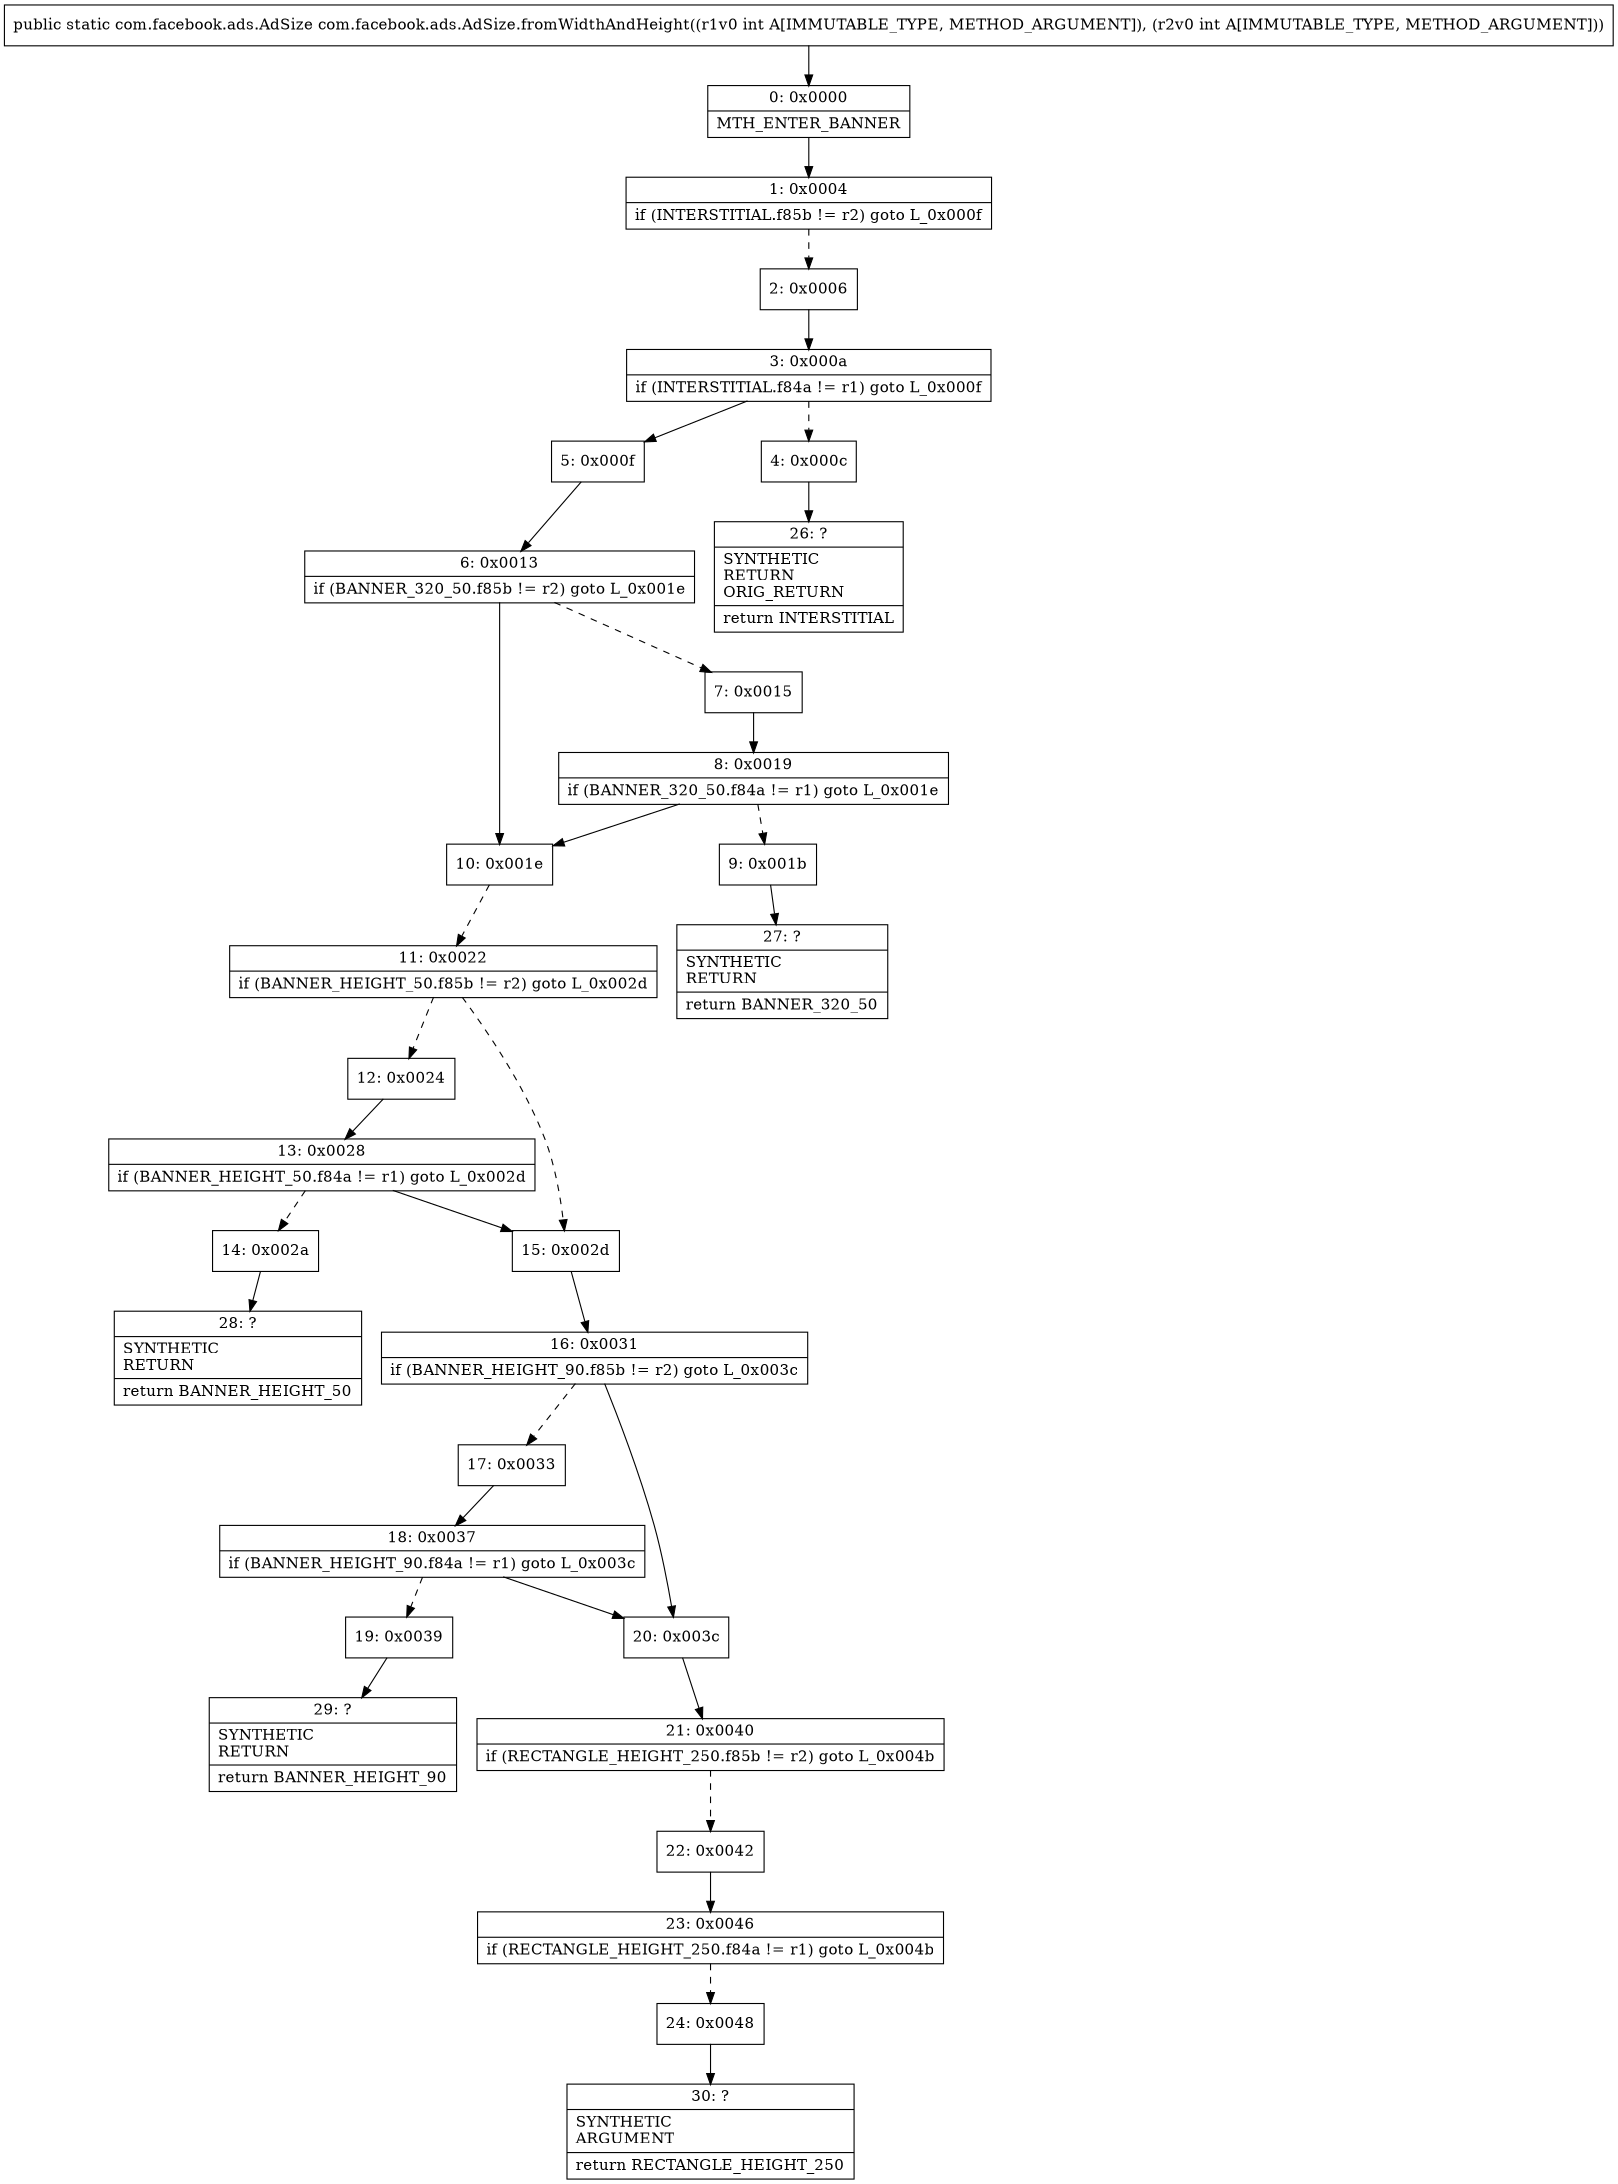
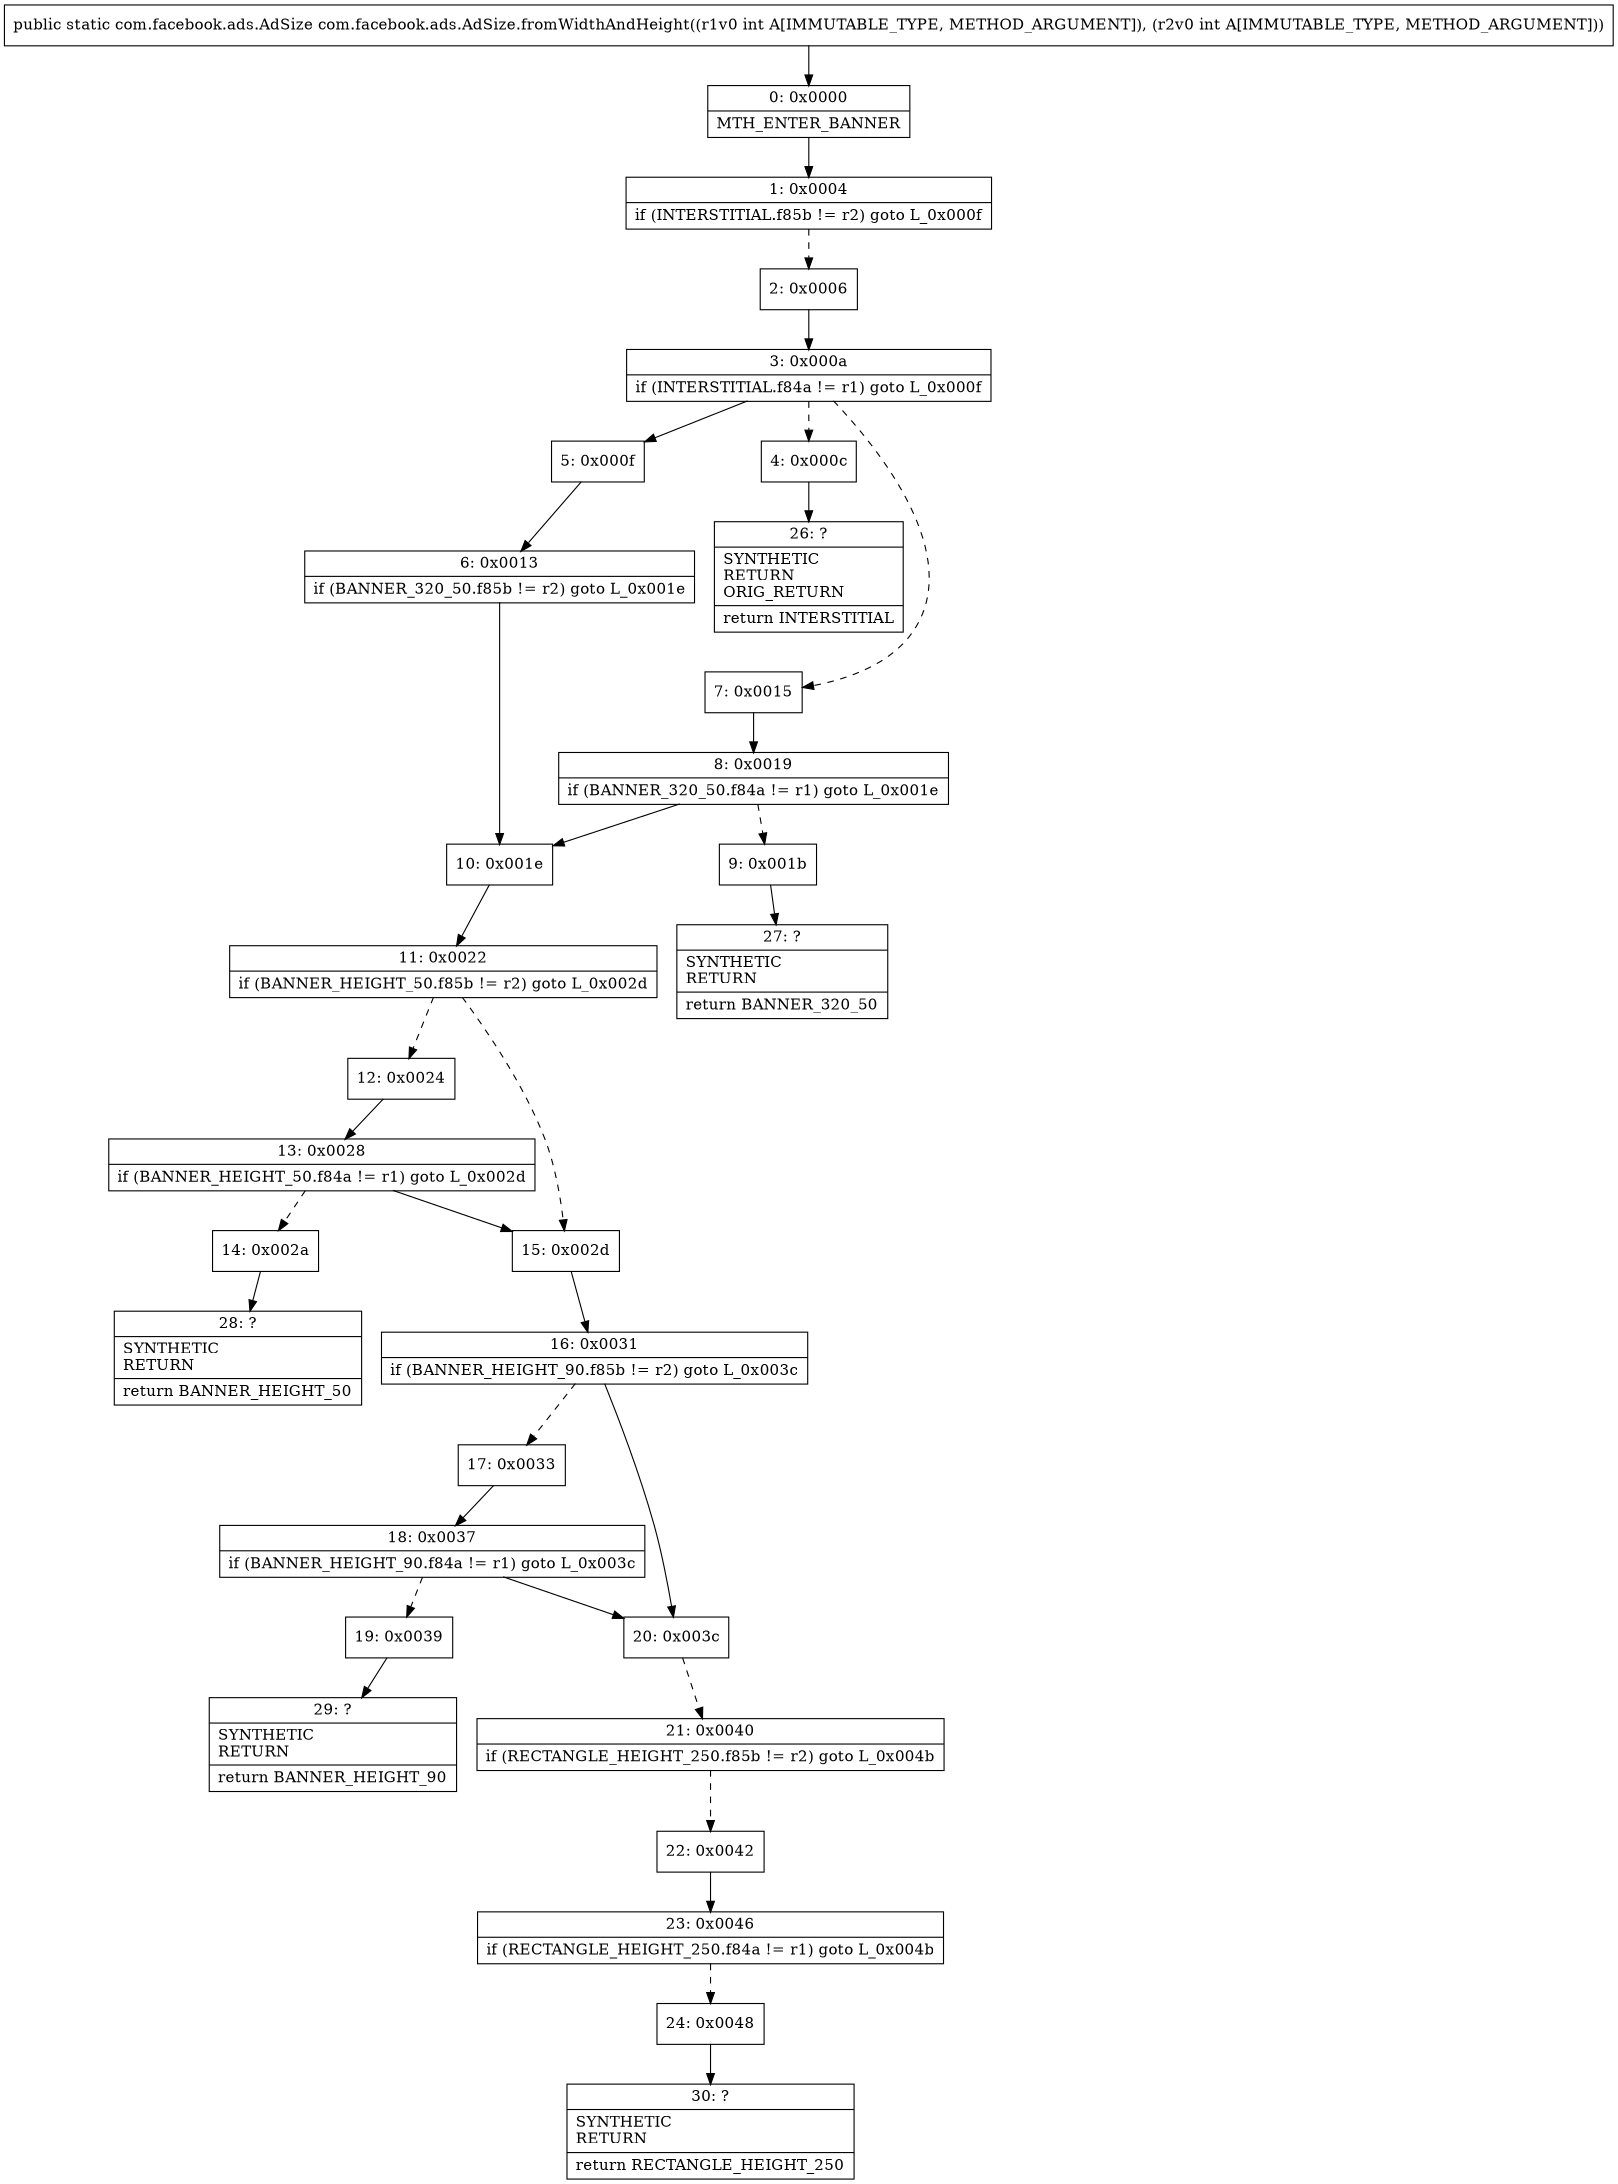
(628, 635) -> (927, 562)
(476, 910) -> (476, 910)
(691, 1683) -> (691, 1683)
(626, 2139) -> (612, 2139)
